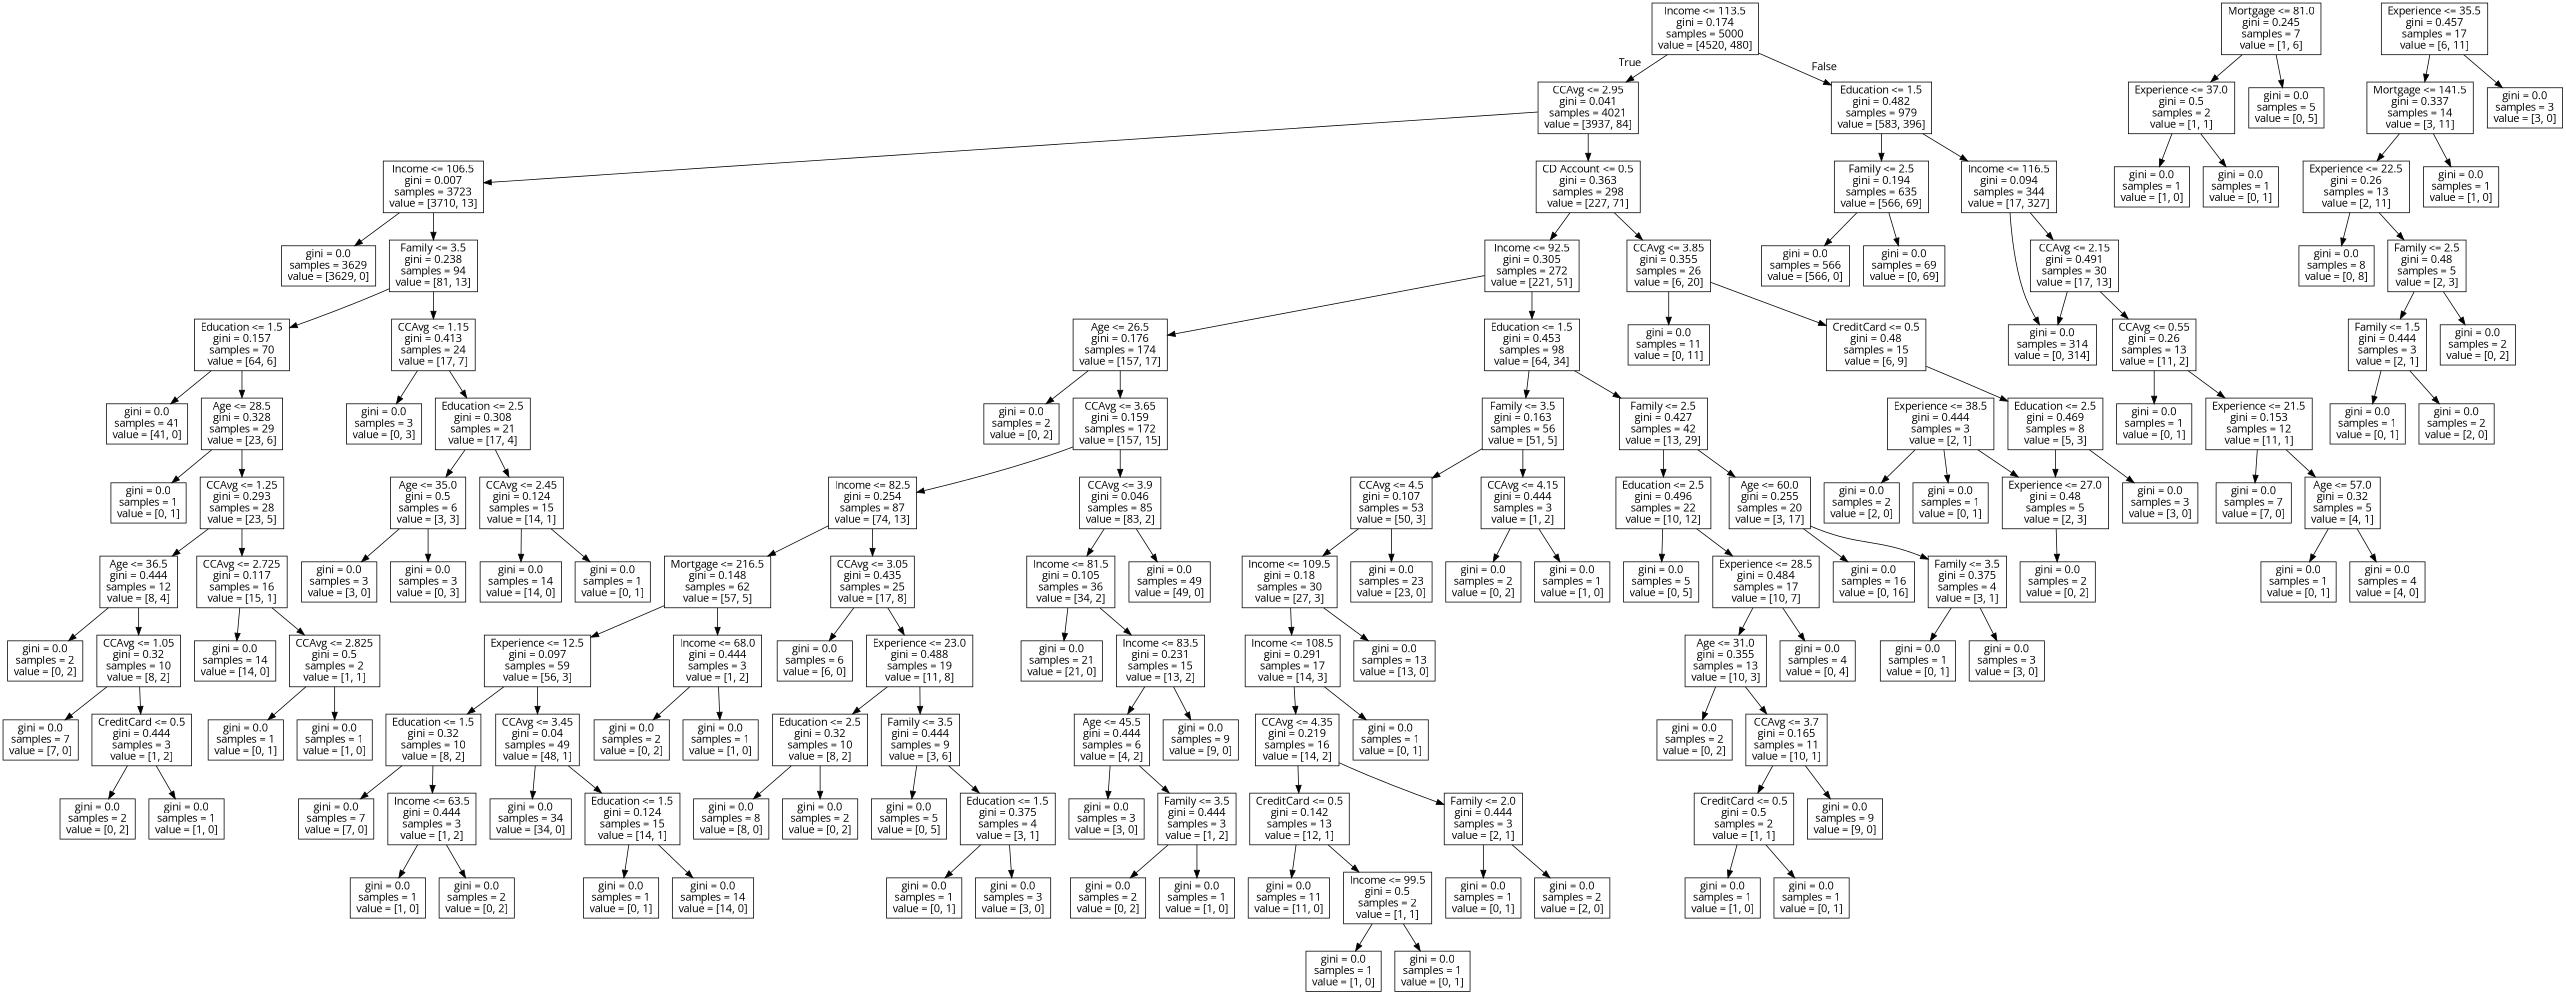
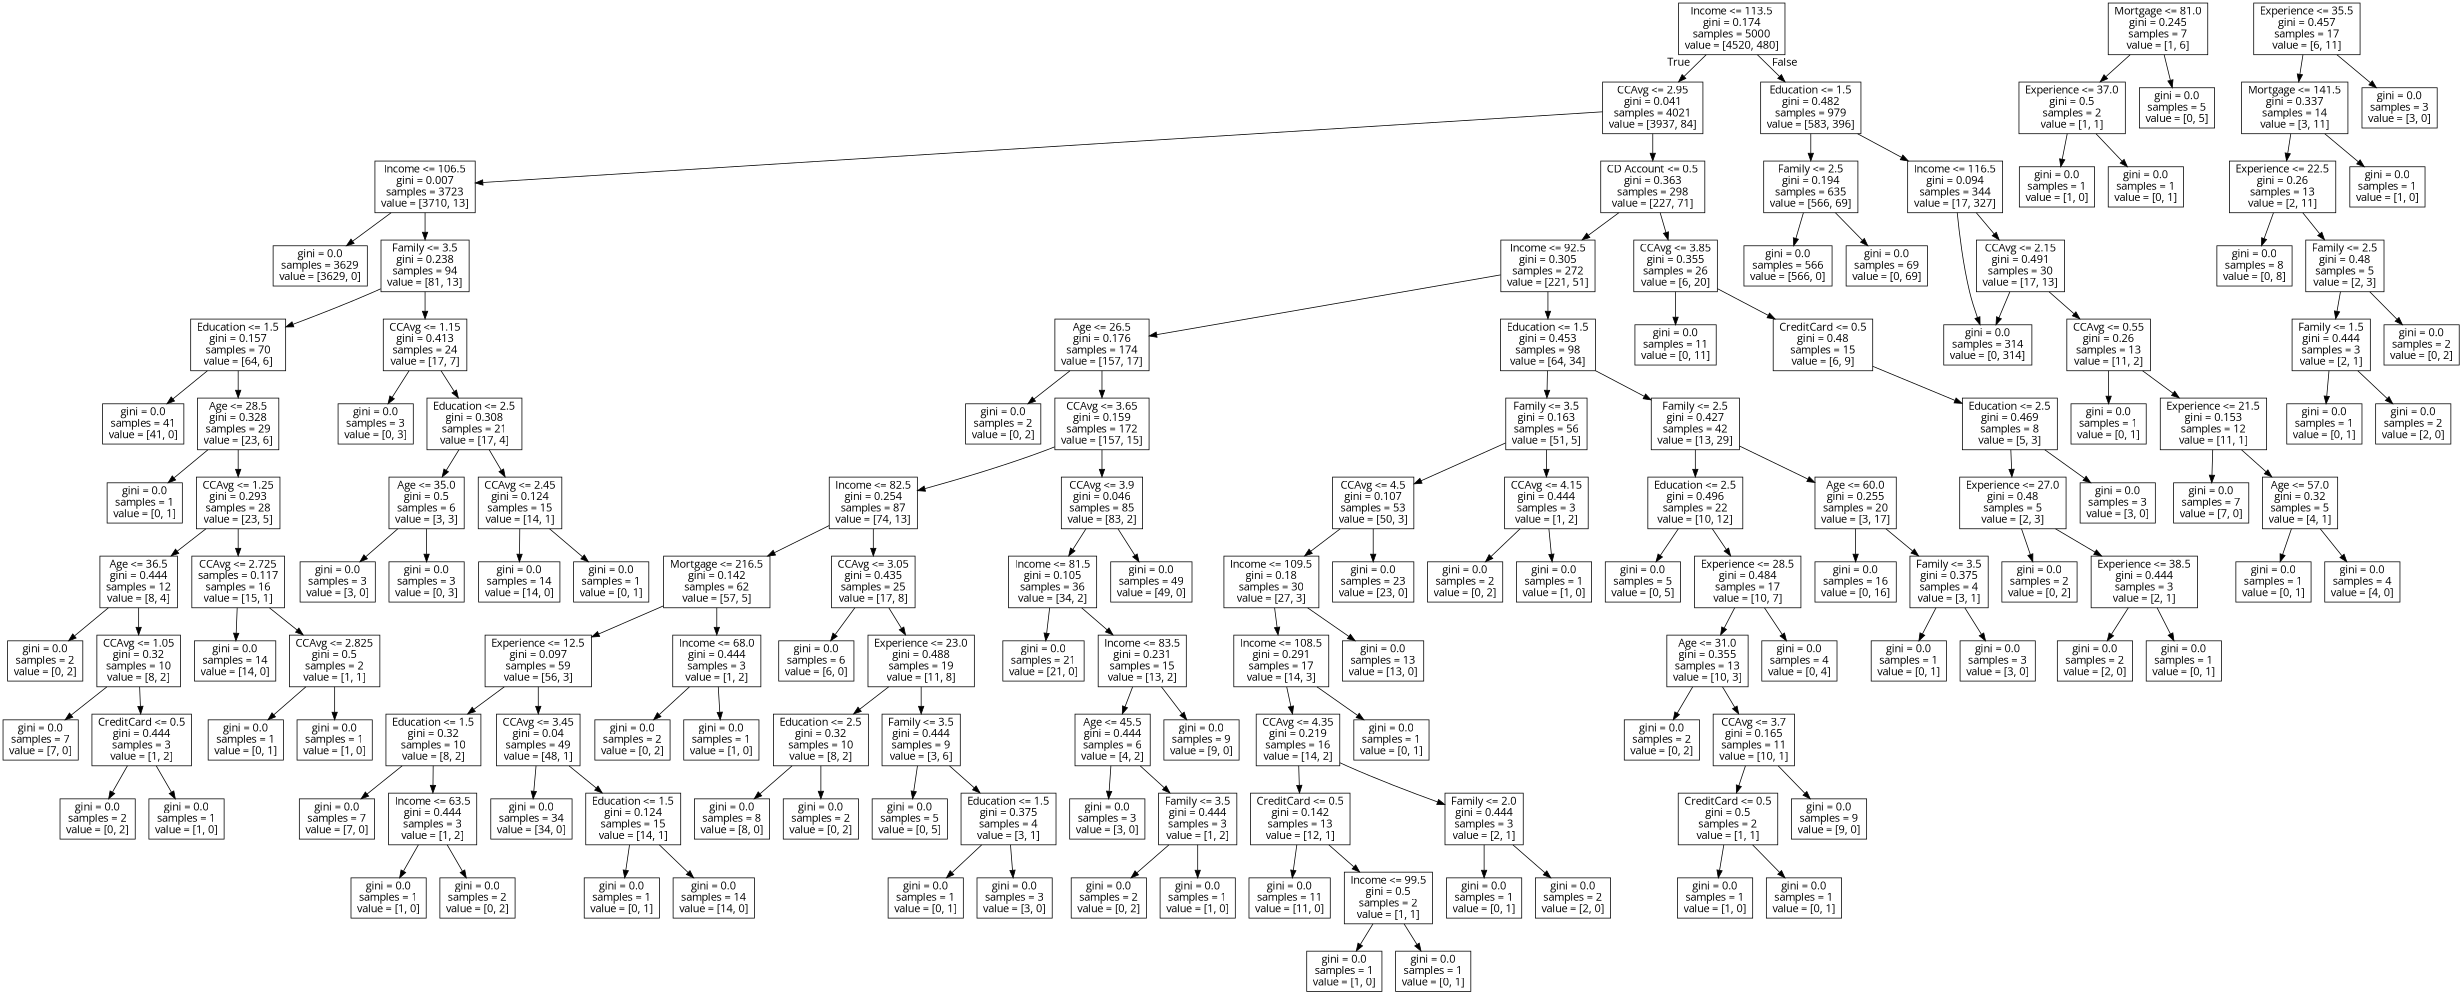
(1995, 461) -> (2075, 540)
(242, 582) -> (238, 582)
(718, 582) -> (717, 582)
